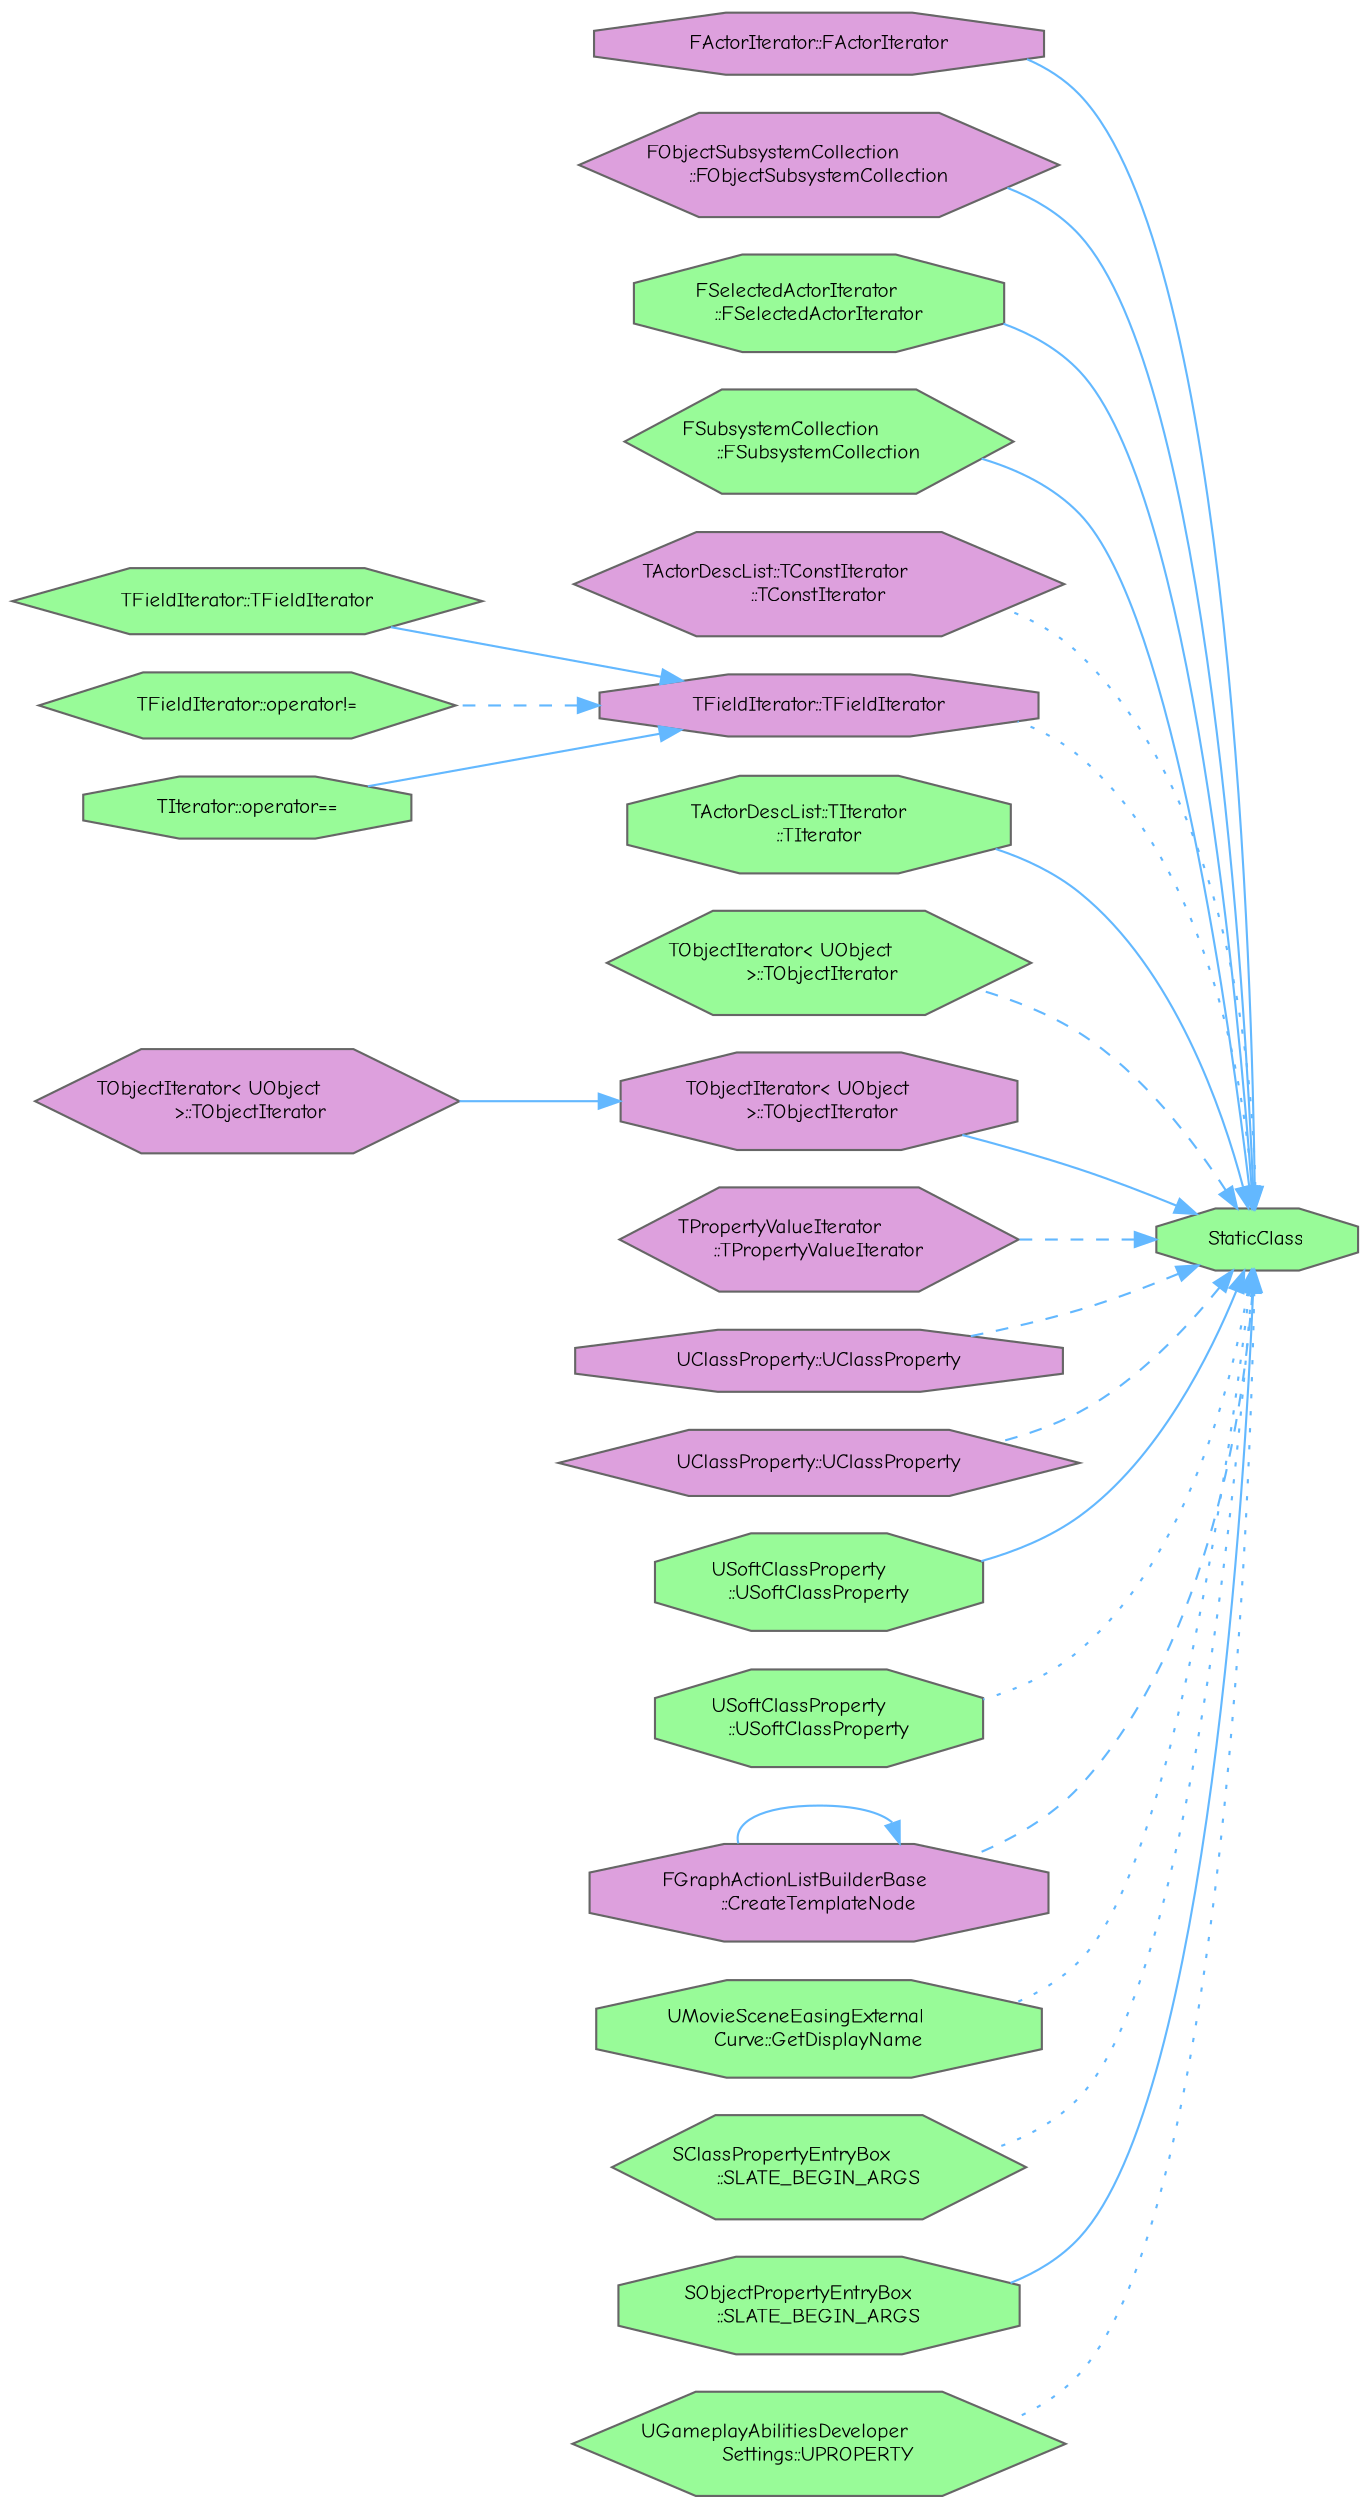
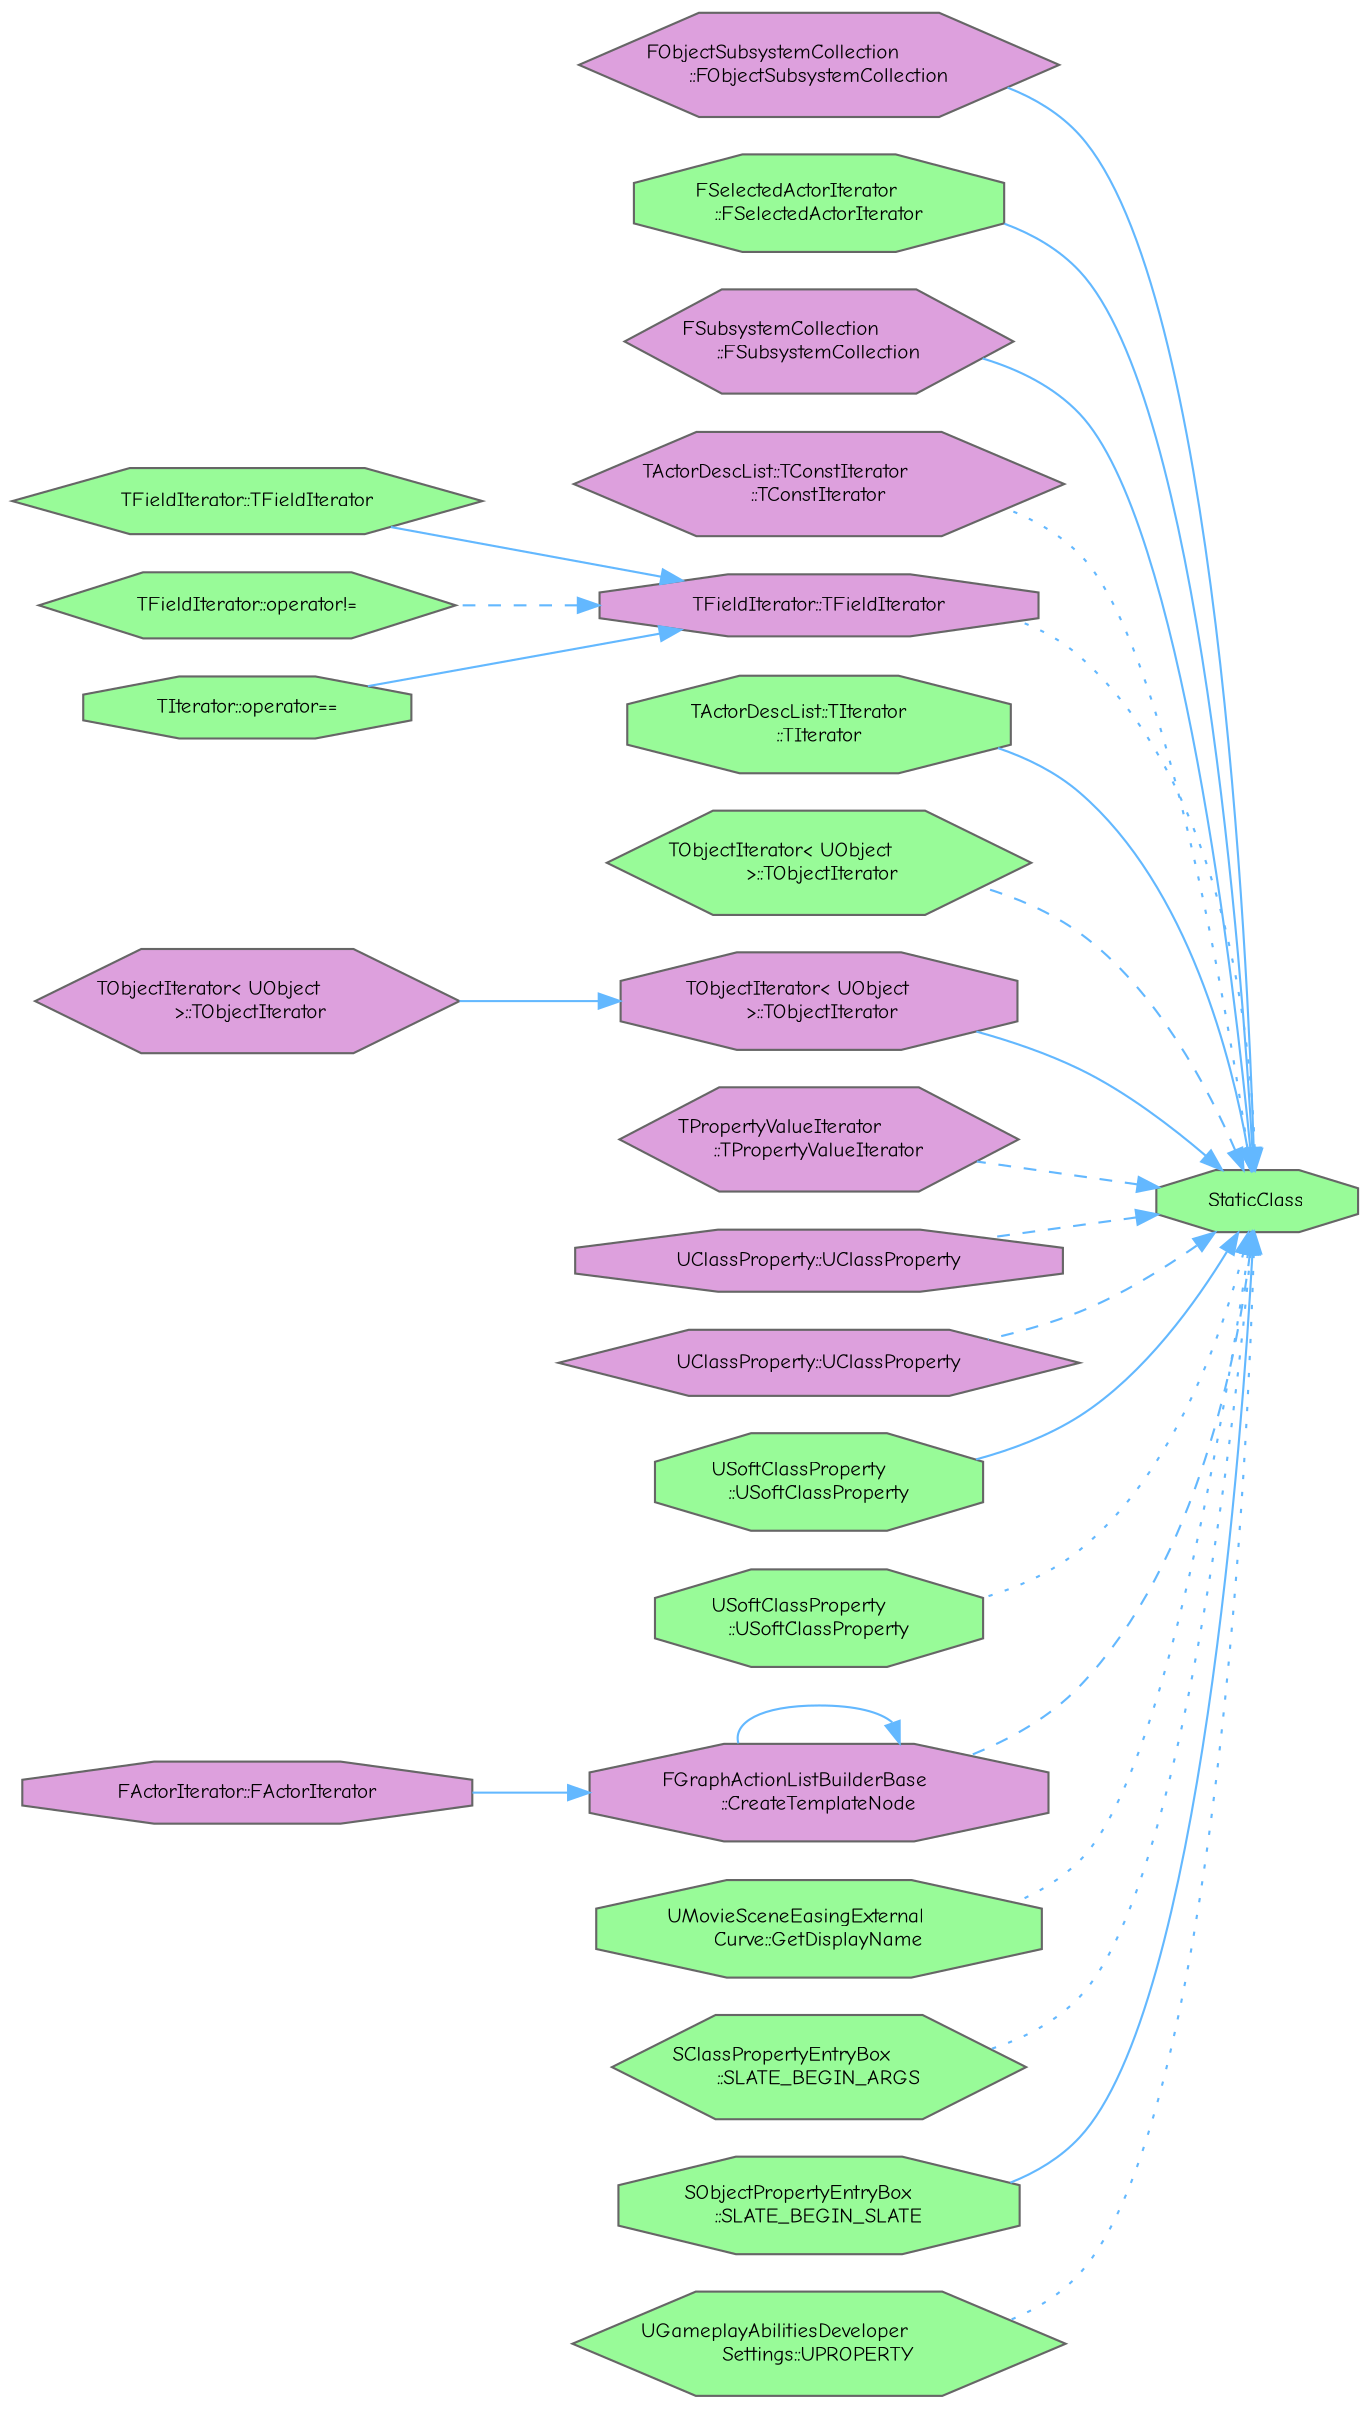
(819, 442) -> (819, 342)
(1220, 597) -> (520, 1793)
(819, 2305) -> (819, 2205)
